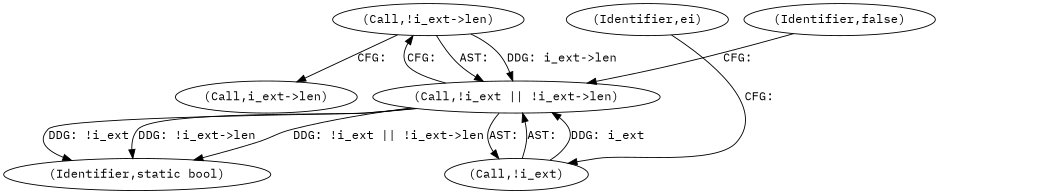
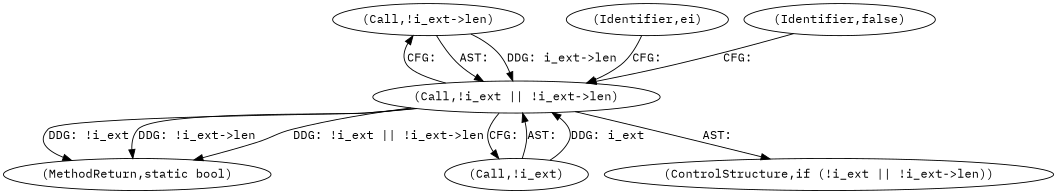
(266, 97) -> none
(508, 136) -> (508, 136)
(727, 149) -> (623, 63)
(137, 174) -> (137, 174)
none -> (829, 174)
